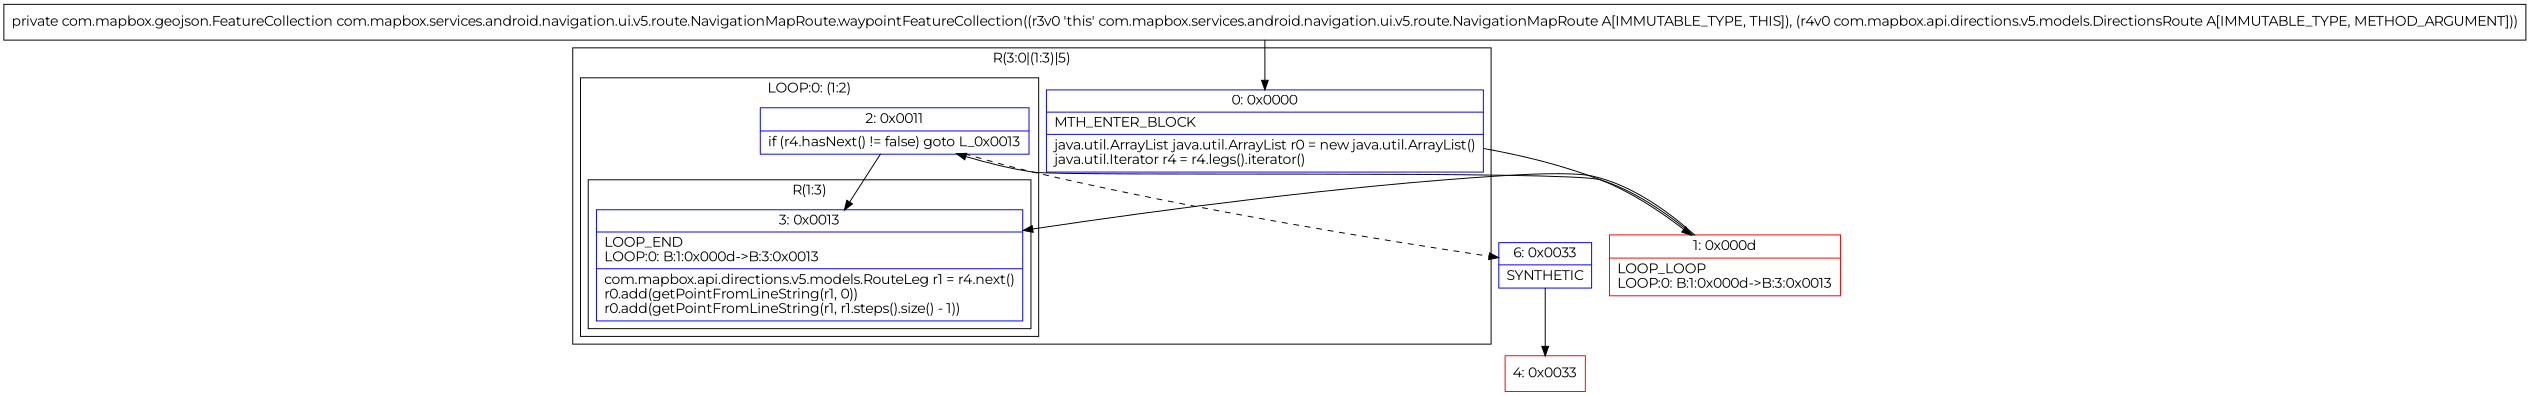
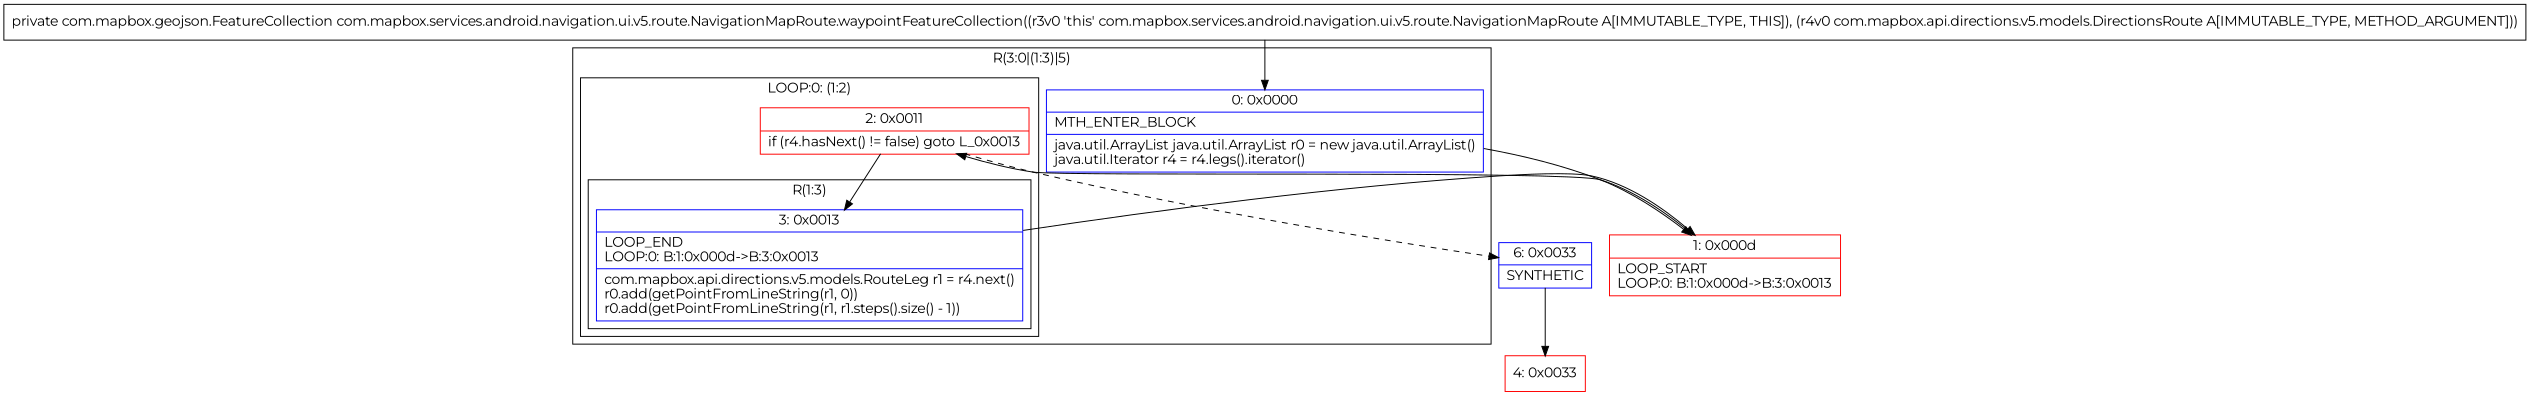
(895, 131) -> (895, 131)
(1371, 186) -> (1362, 187)
(1662, 269) -> (1663, 269)
